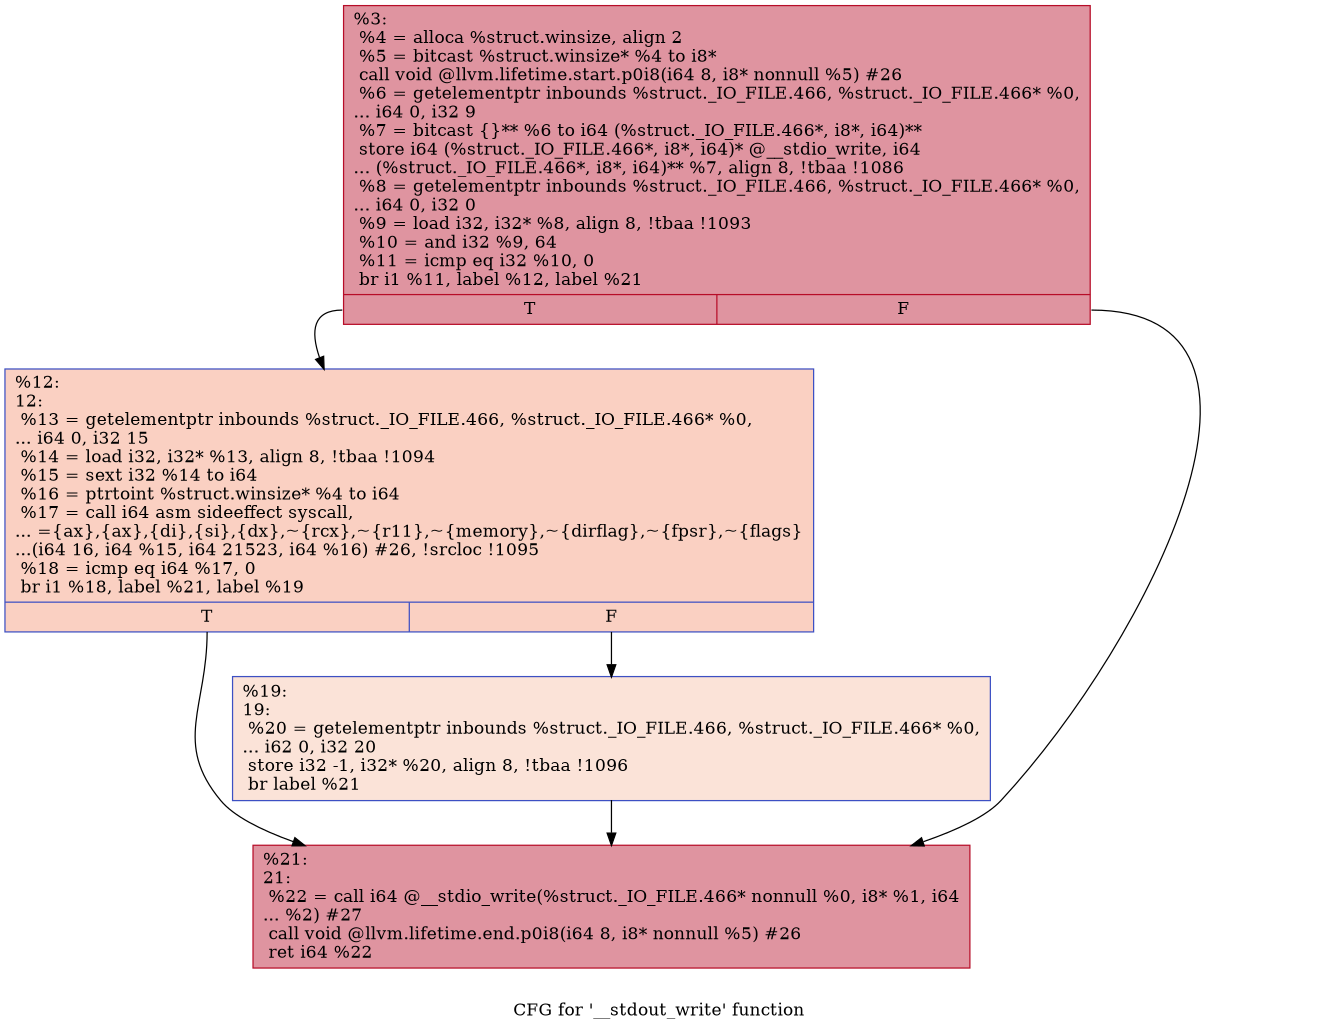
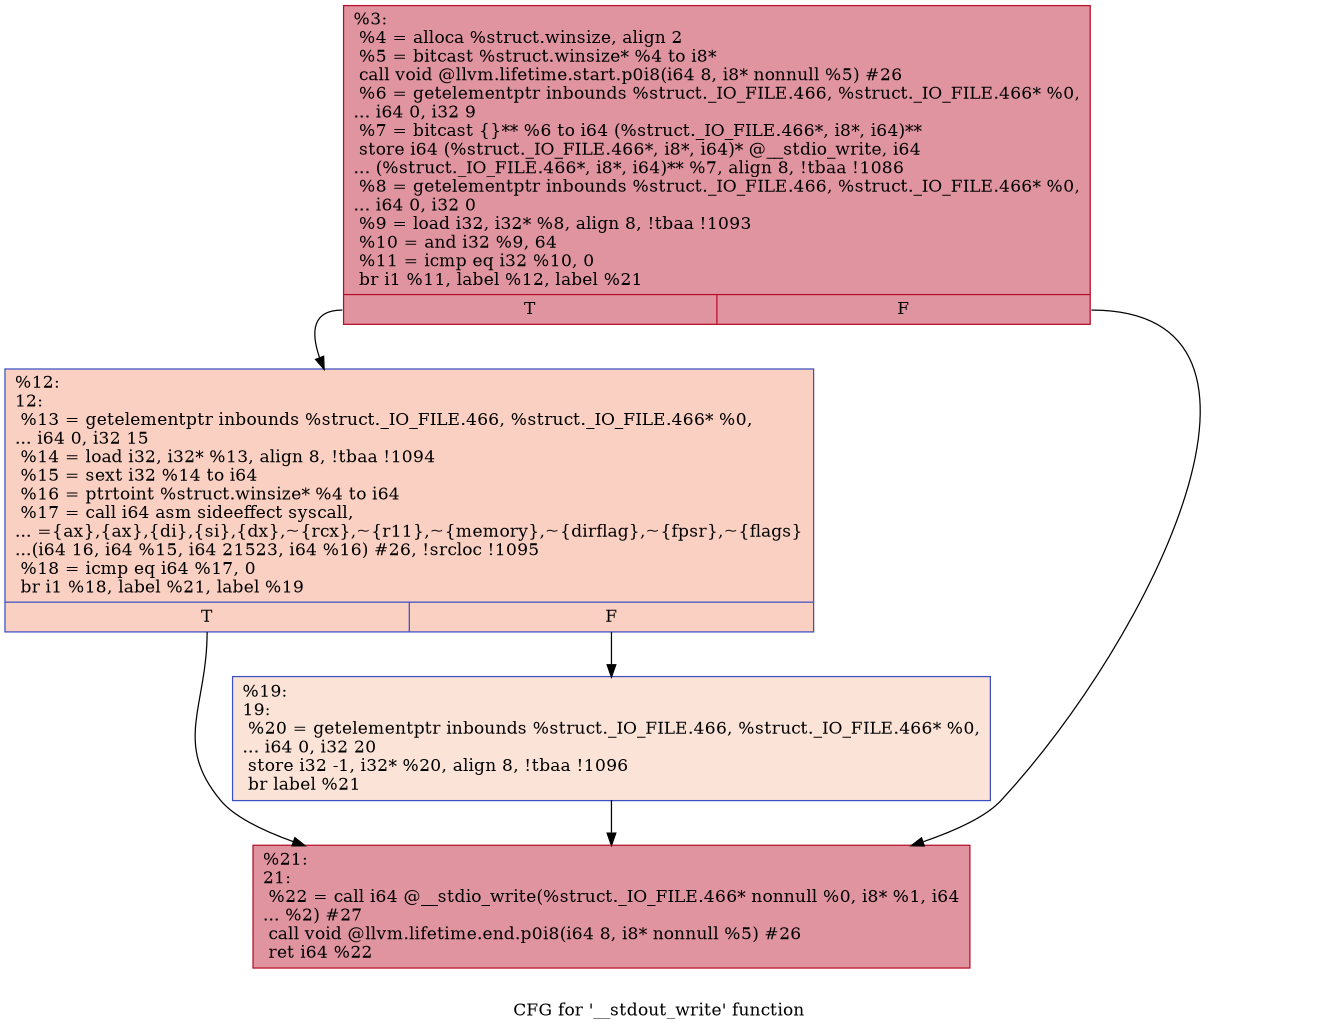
(310, 747) -> (310, 747)
